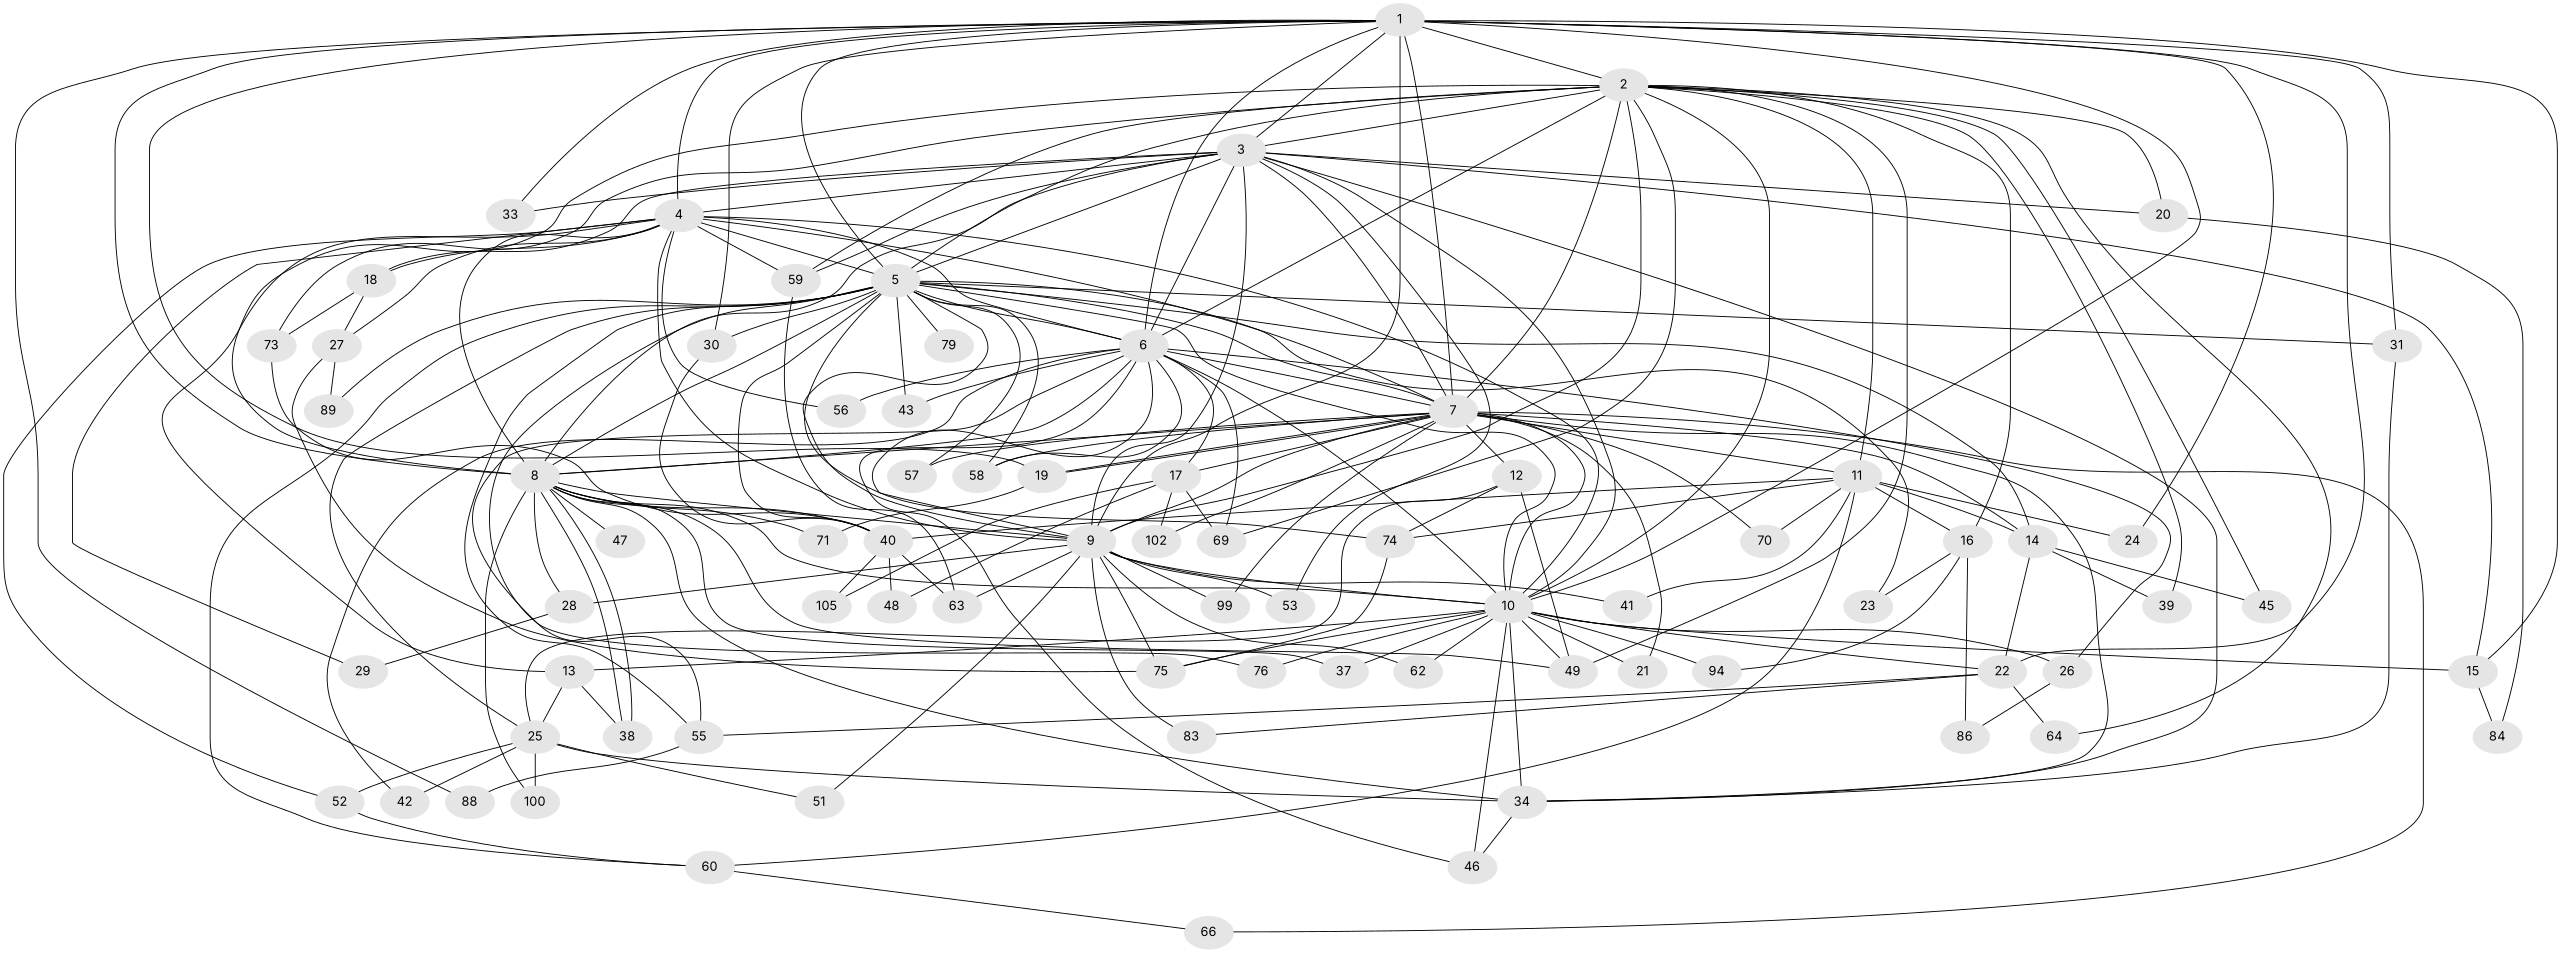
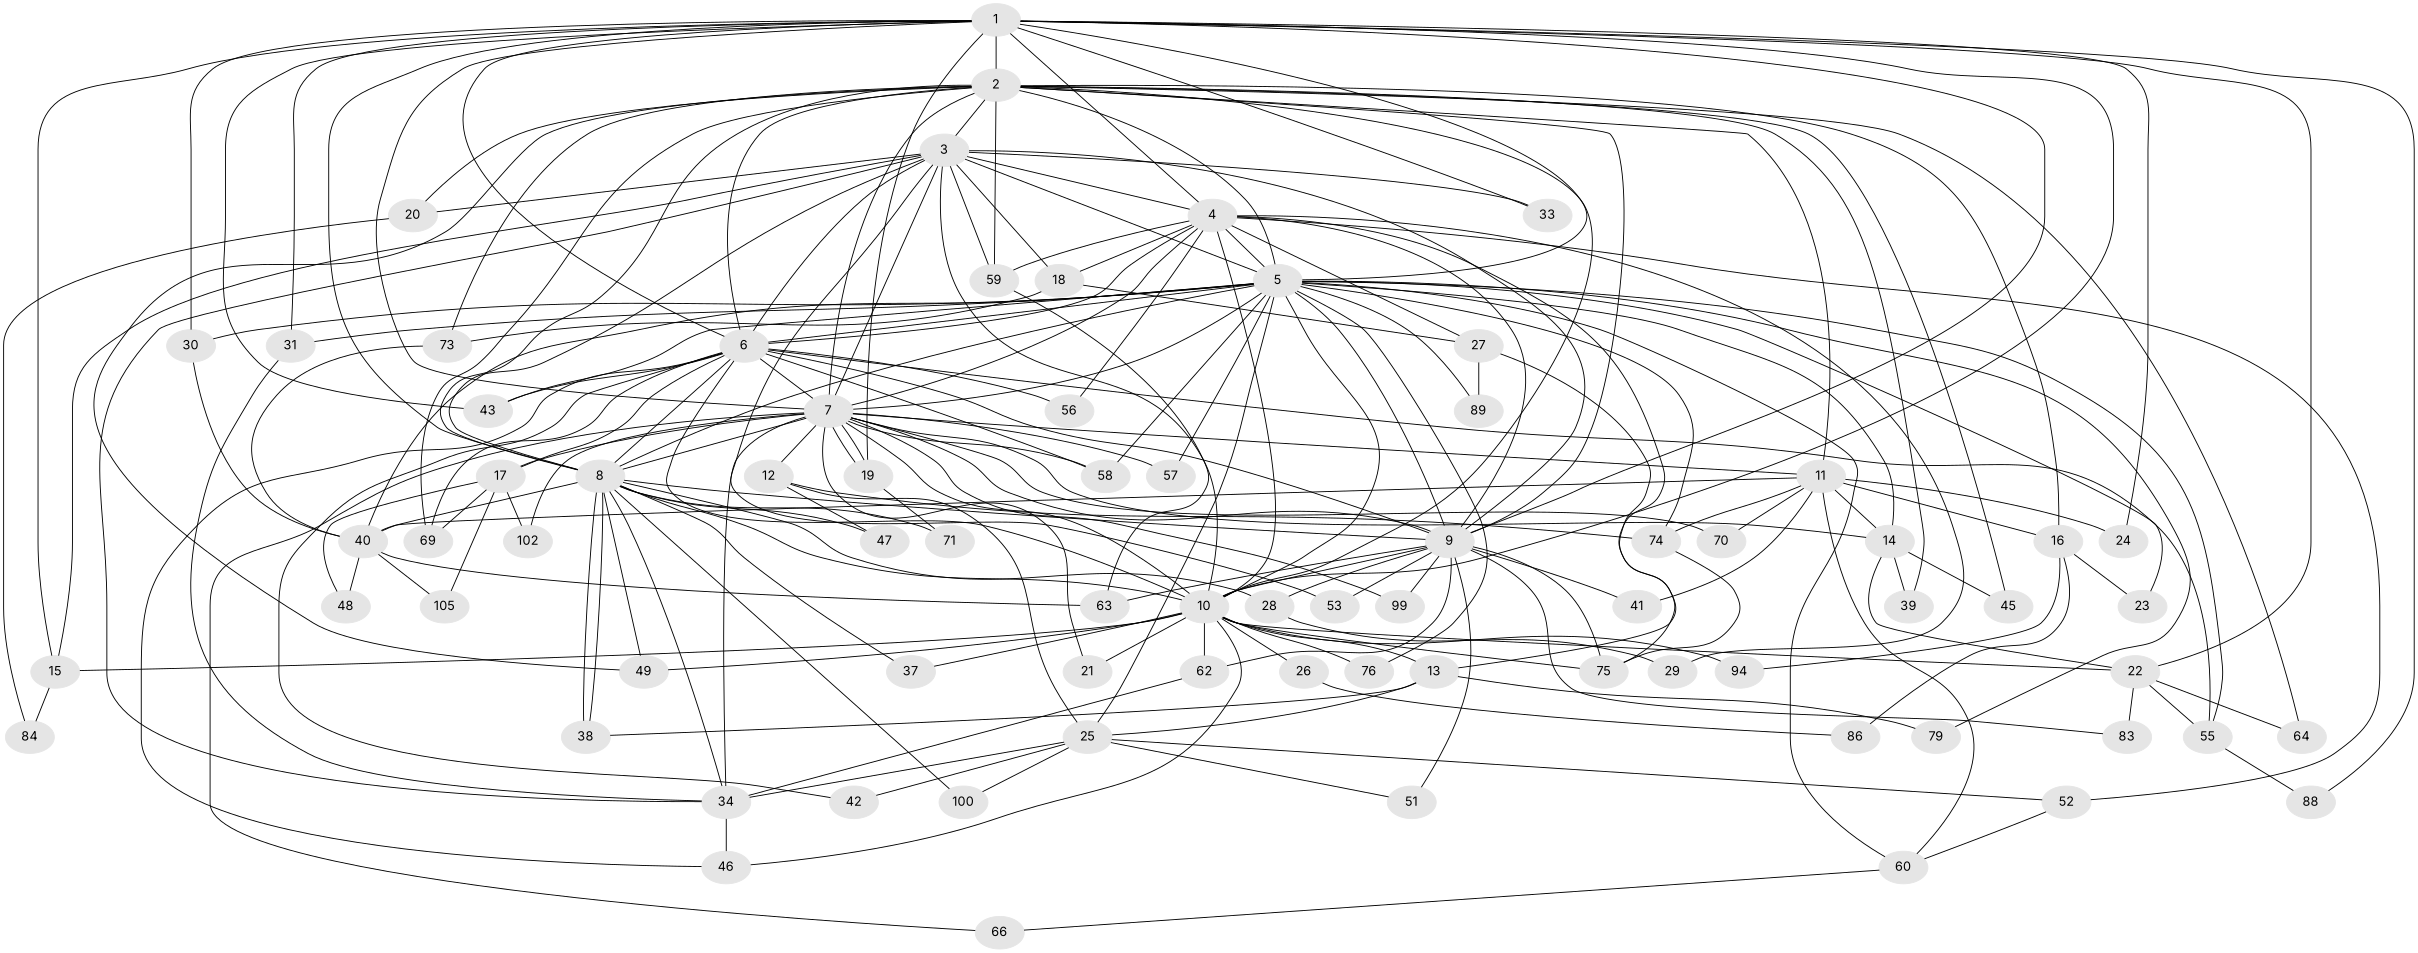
(1324, 82) -> (298, 67)
(472, 275) -> none
(1756, 420) -> none
(1546, 578) -> (839, 515)
(1515, 692) -> (965, 737)
none -> (1687, 699)
